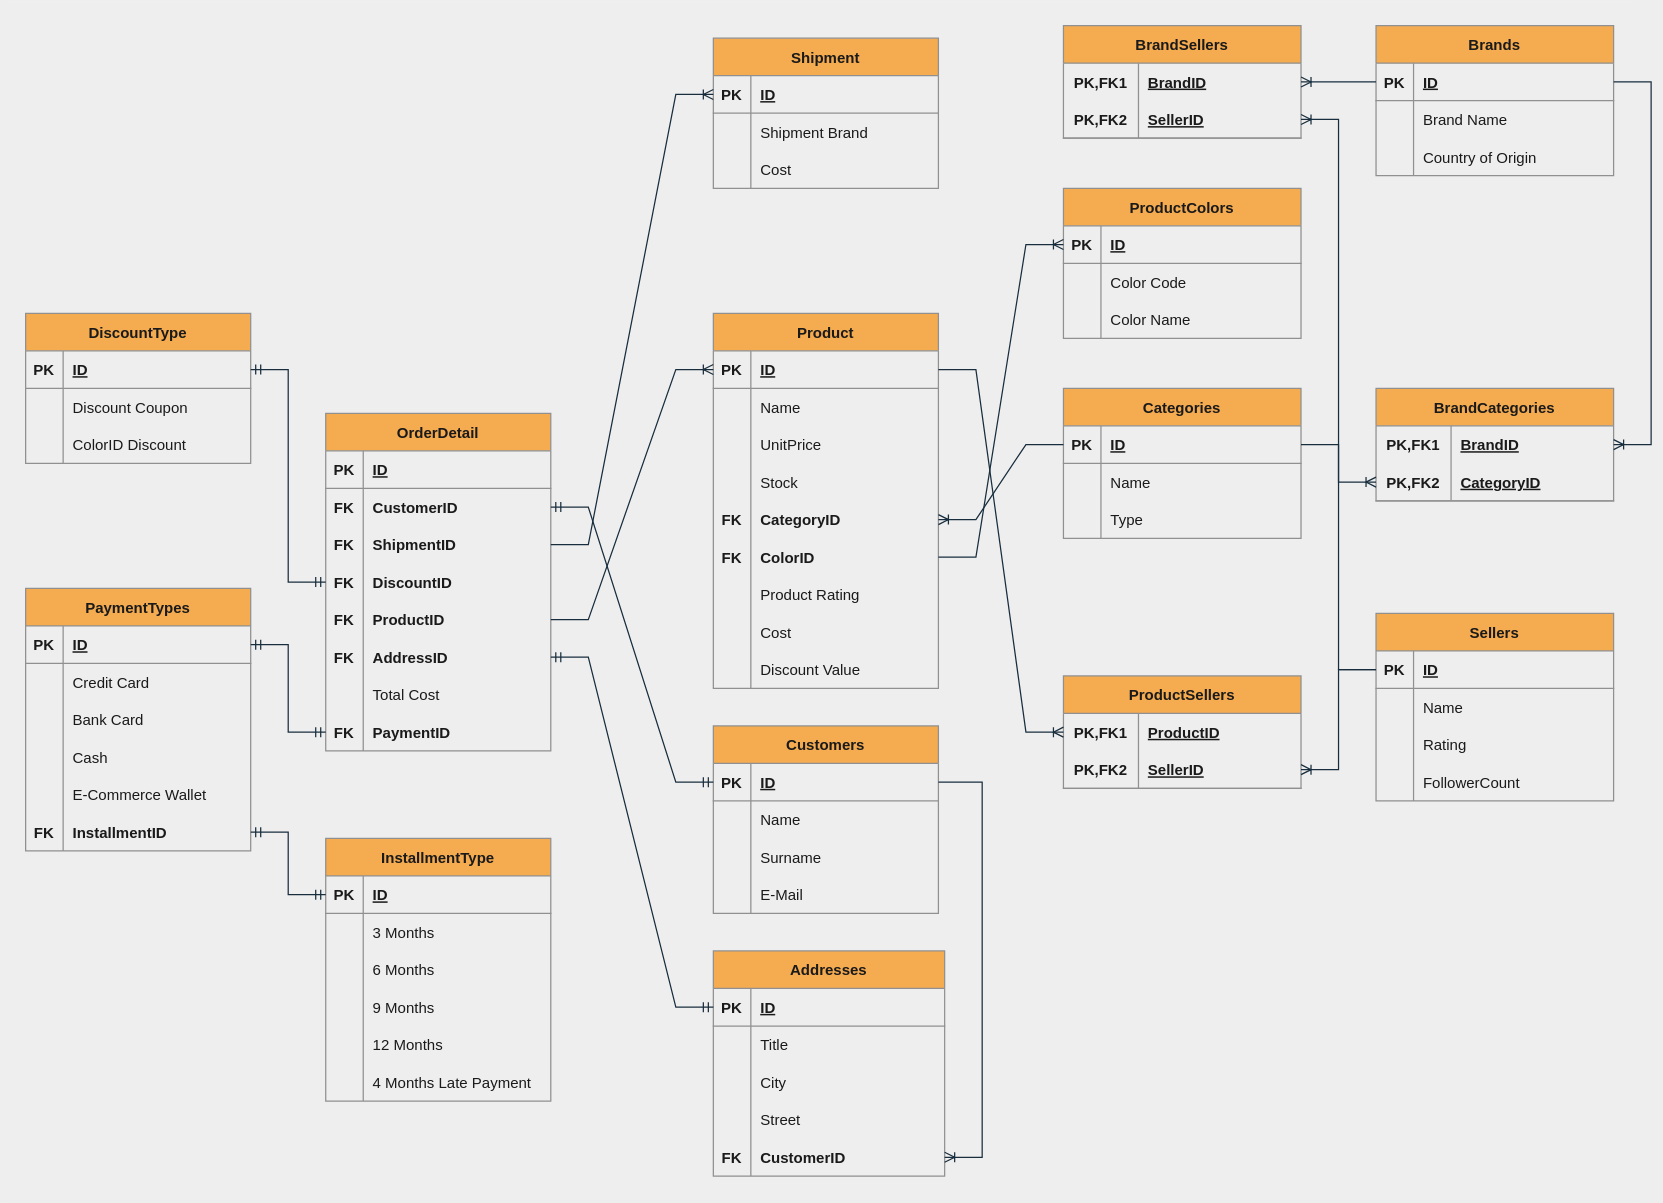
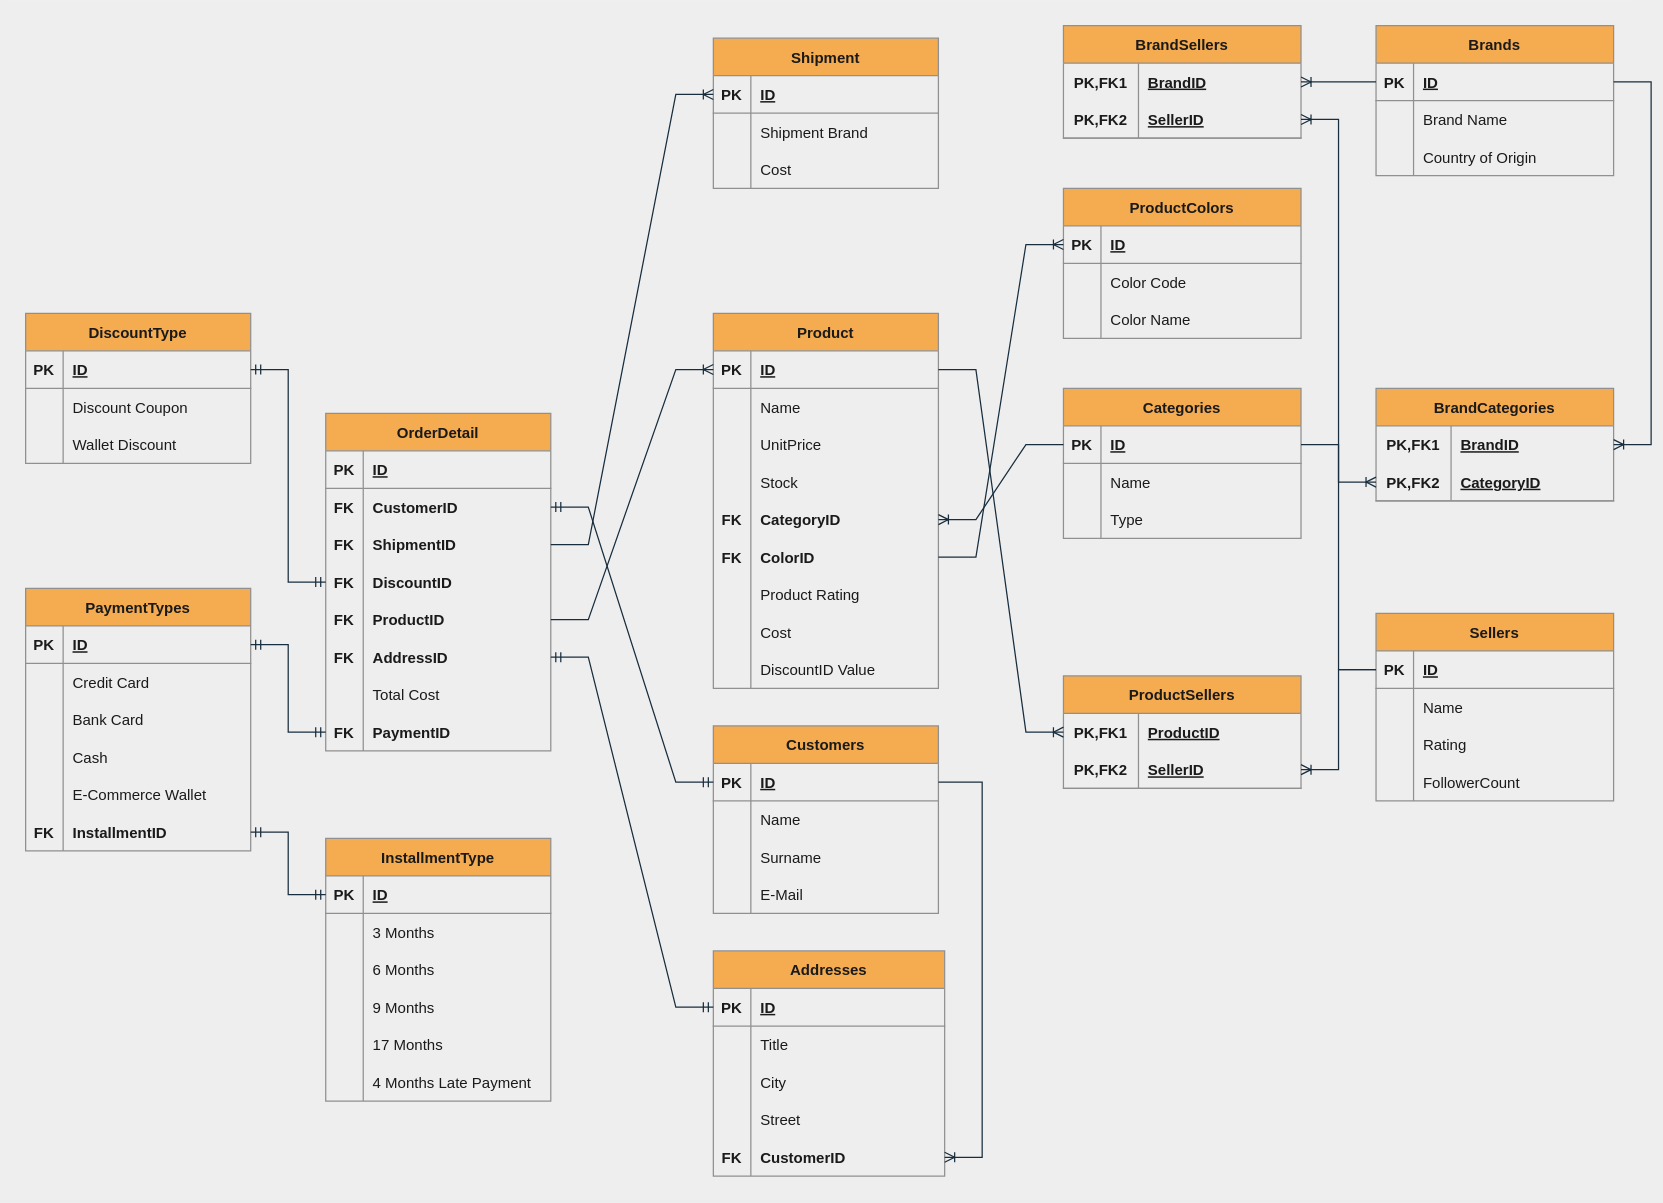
(134, 445) -> (128, 445)
(813, 670) -> (821, 670)
(408, 1045) -> (408, 1045)
